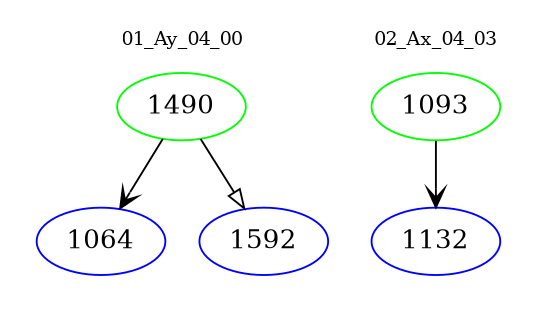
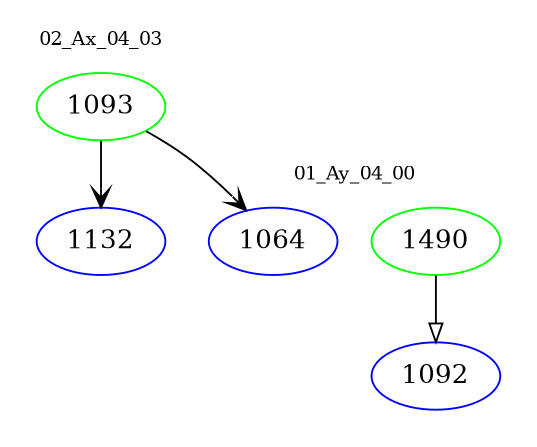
(146, 165) -> (206, 172)
(264, 241) -> (436, 376)
